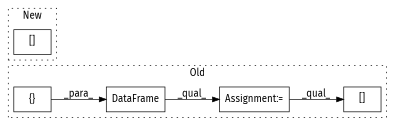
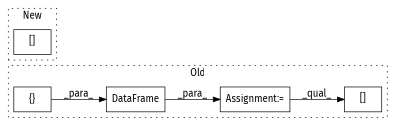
(192, 94) -> (193, 94)
